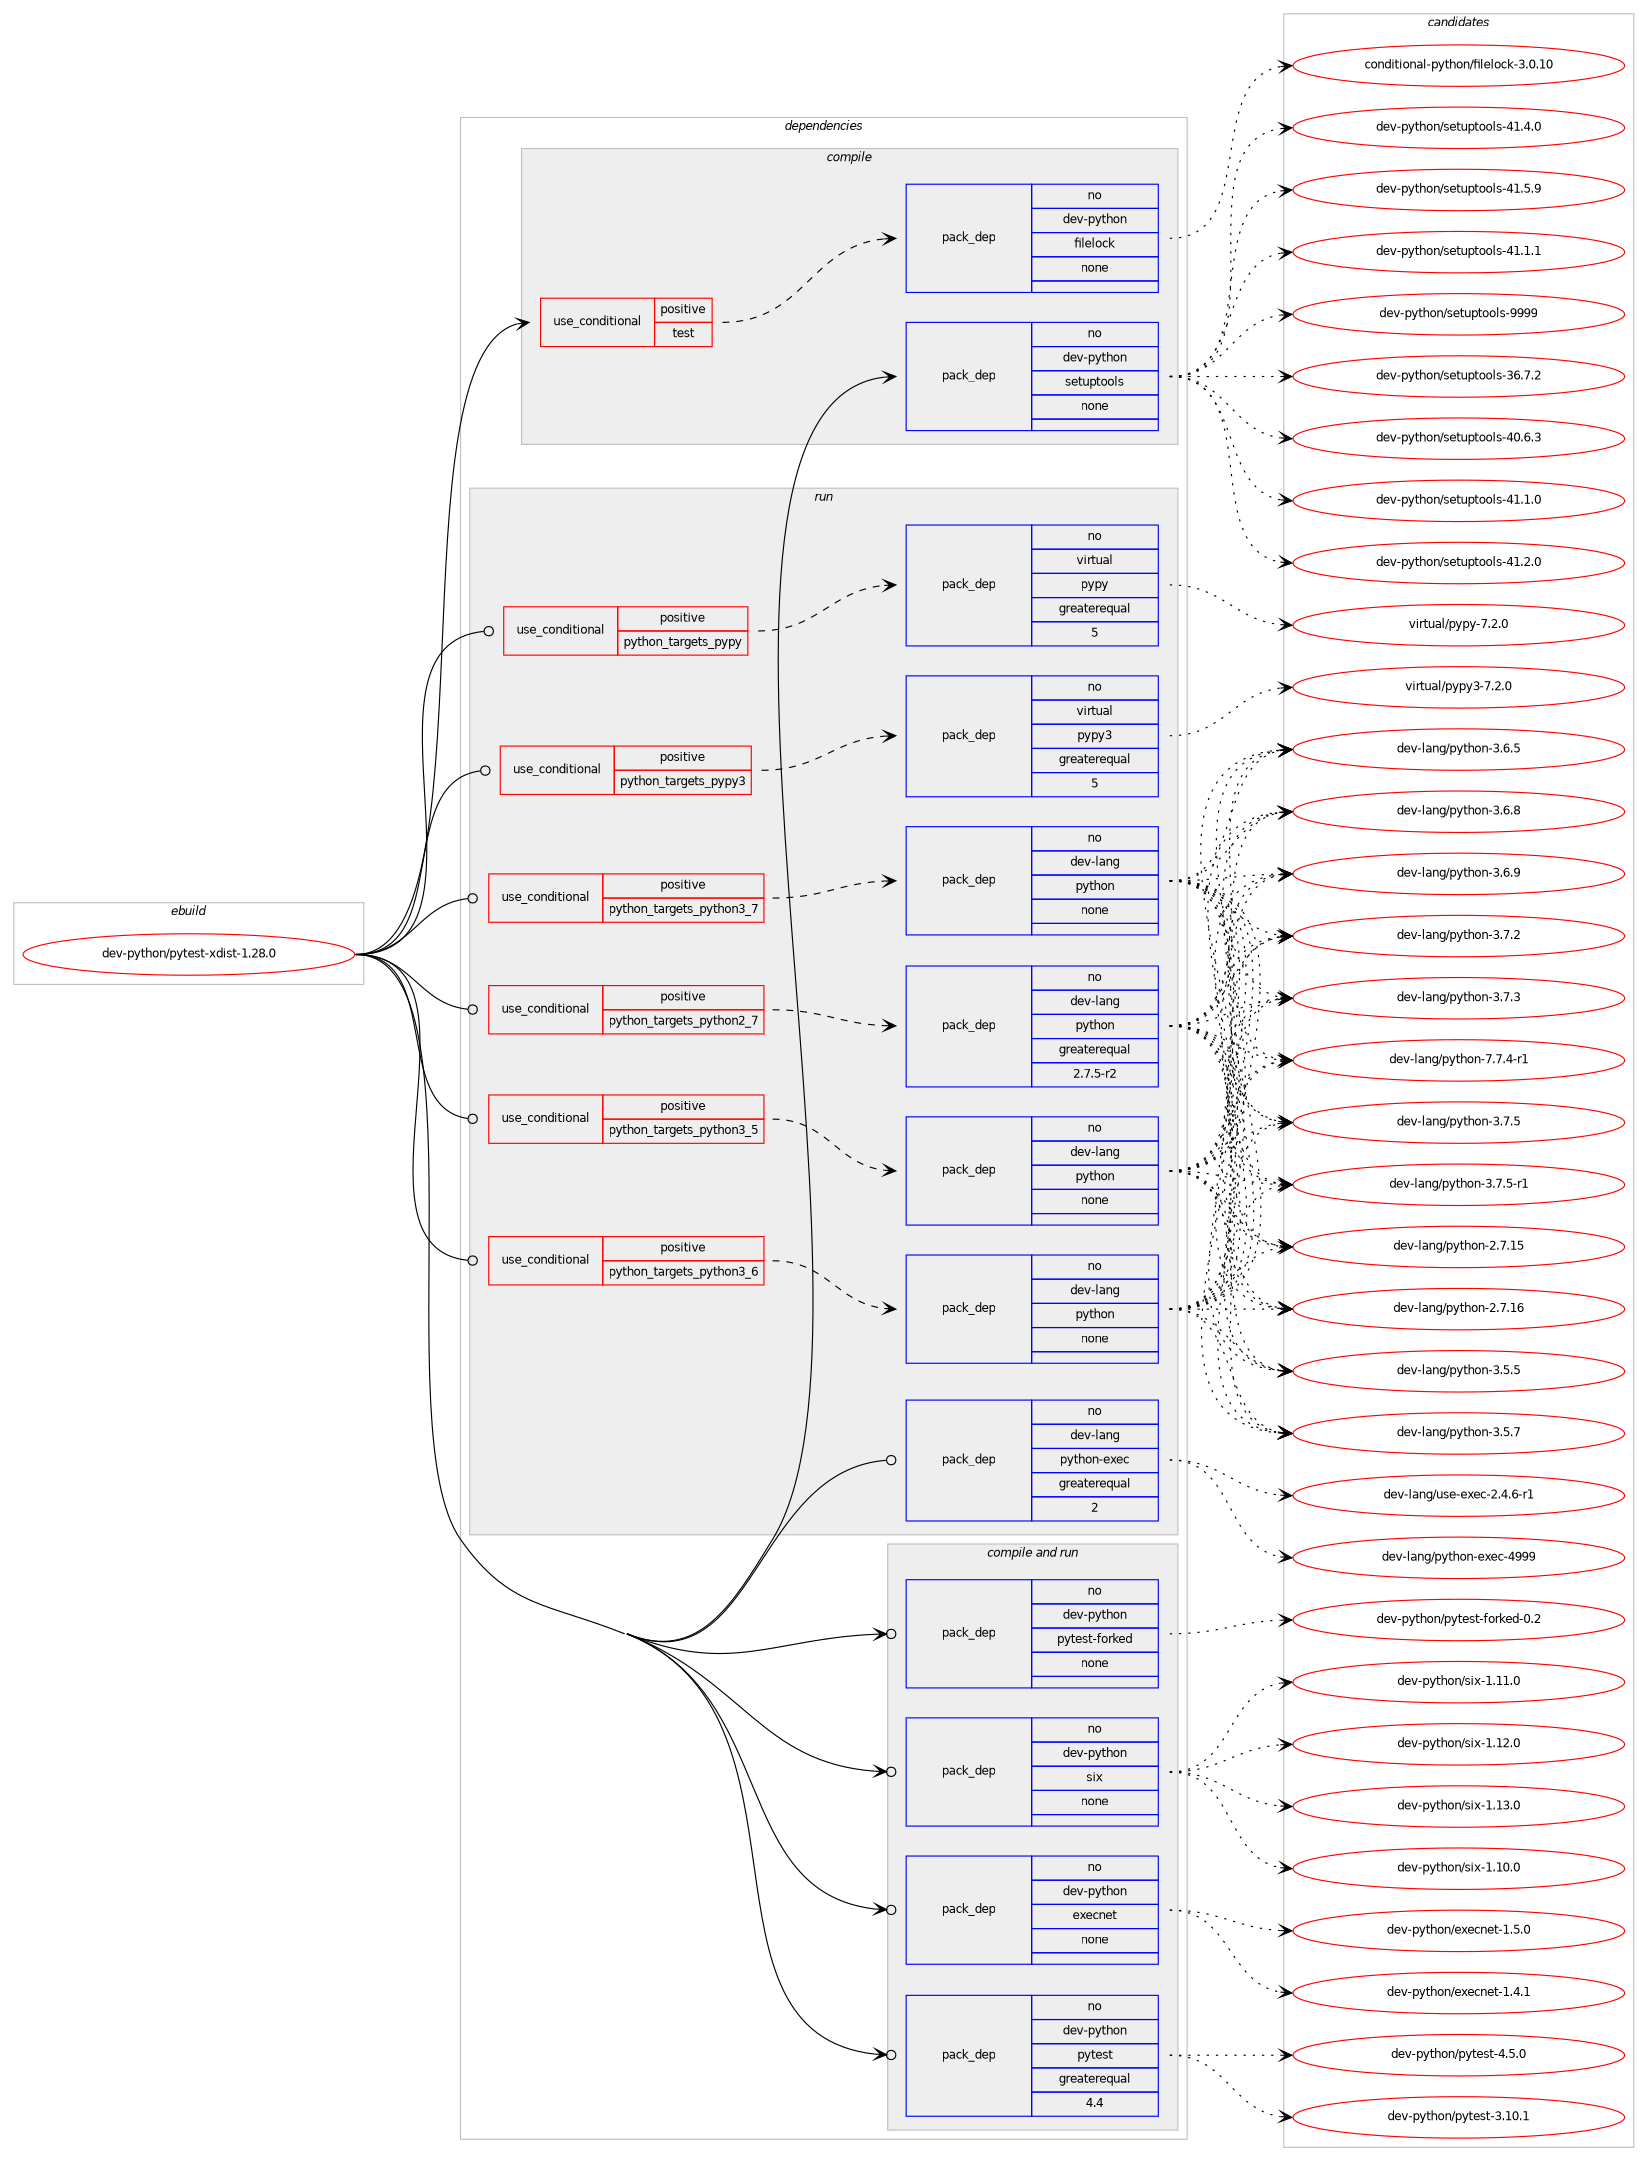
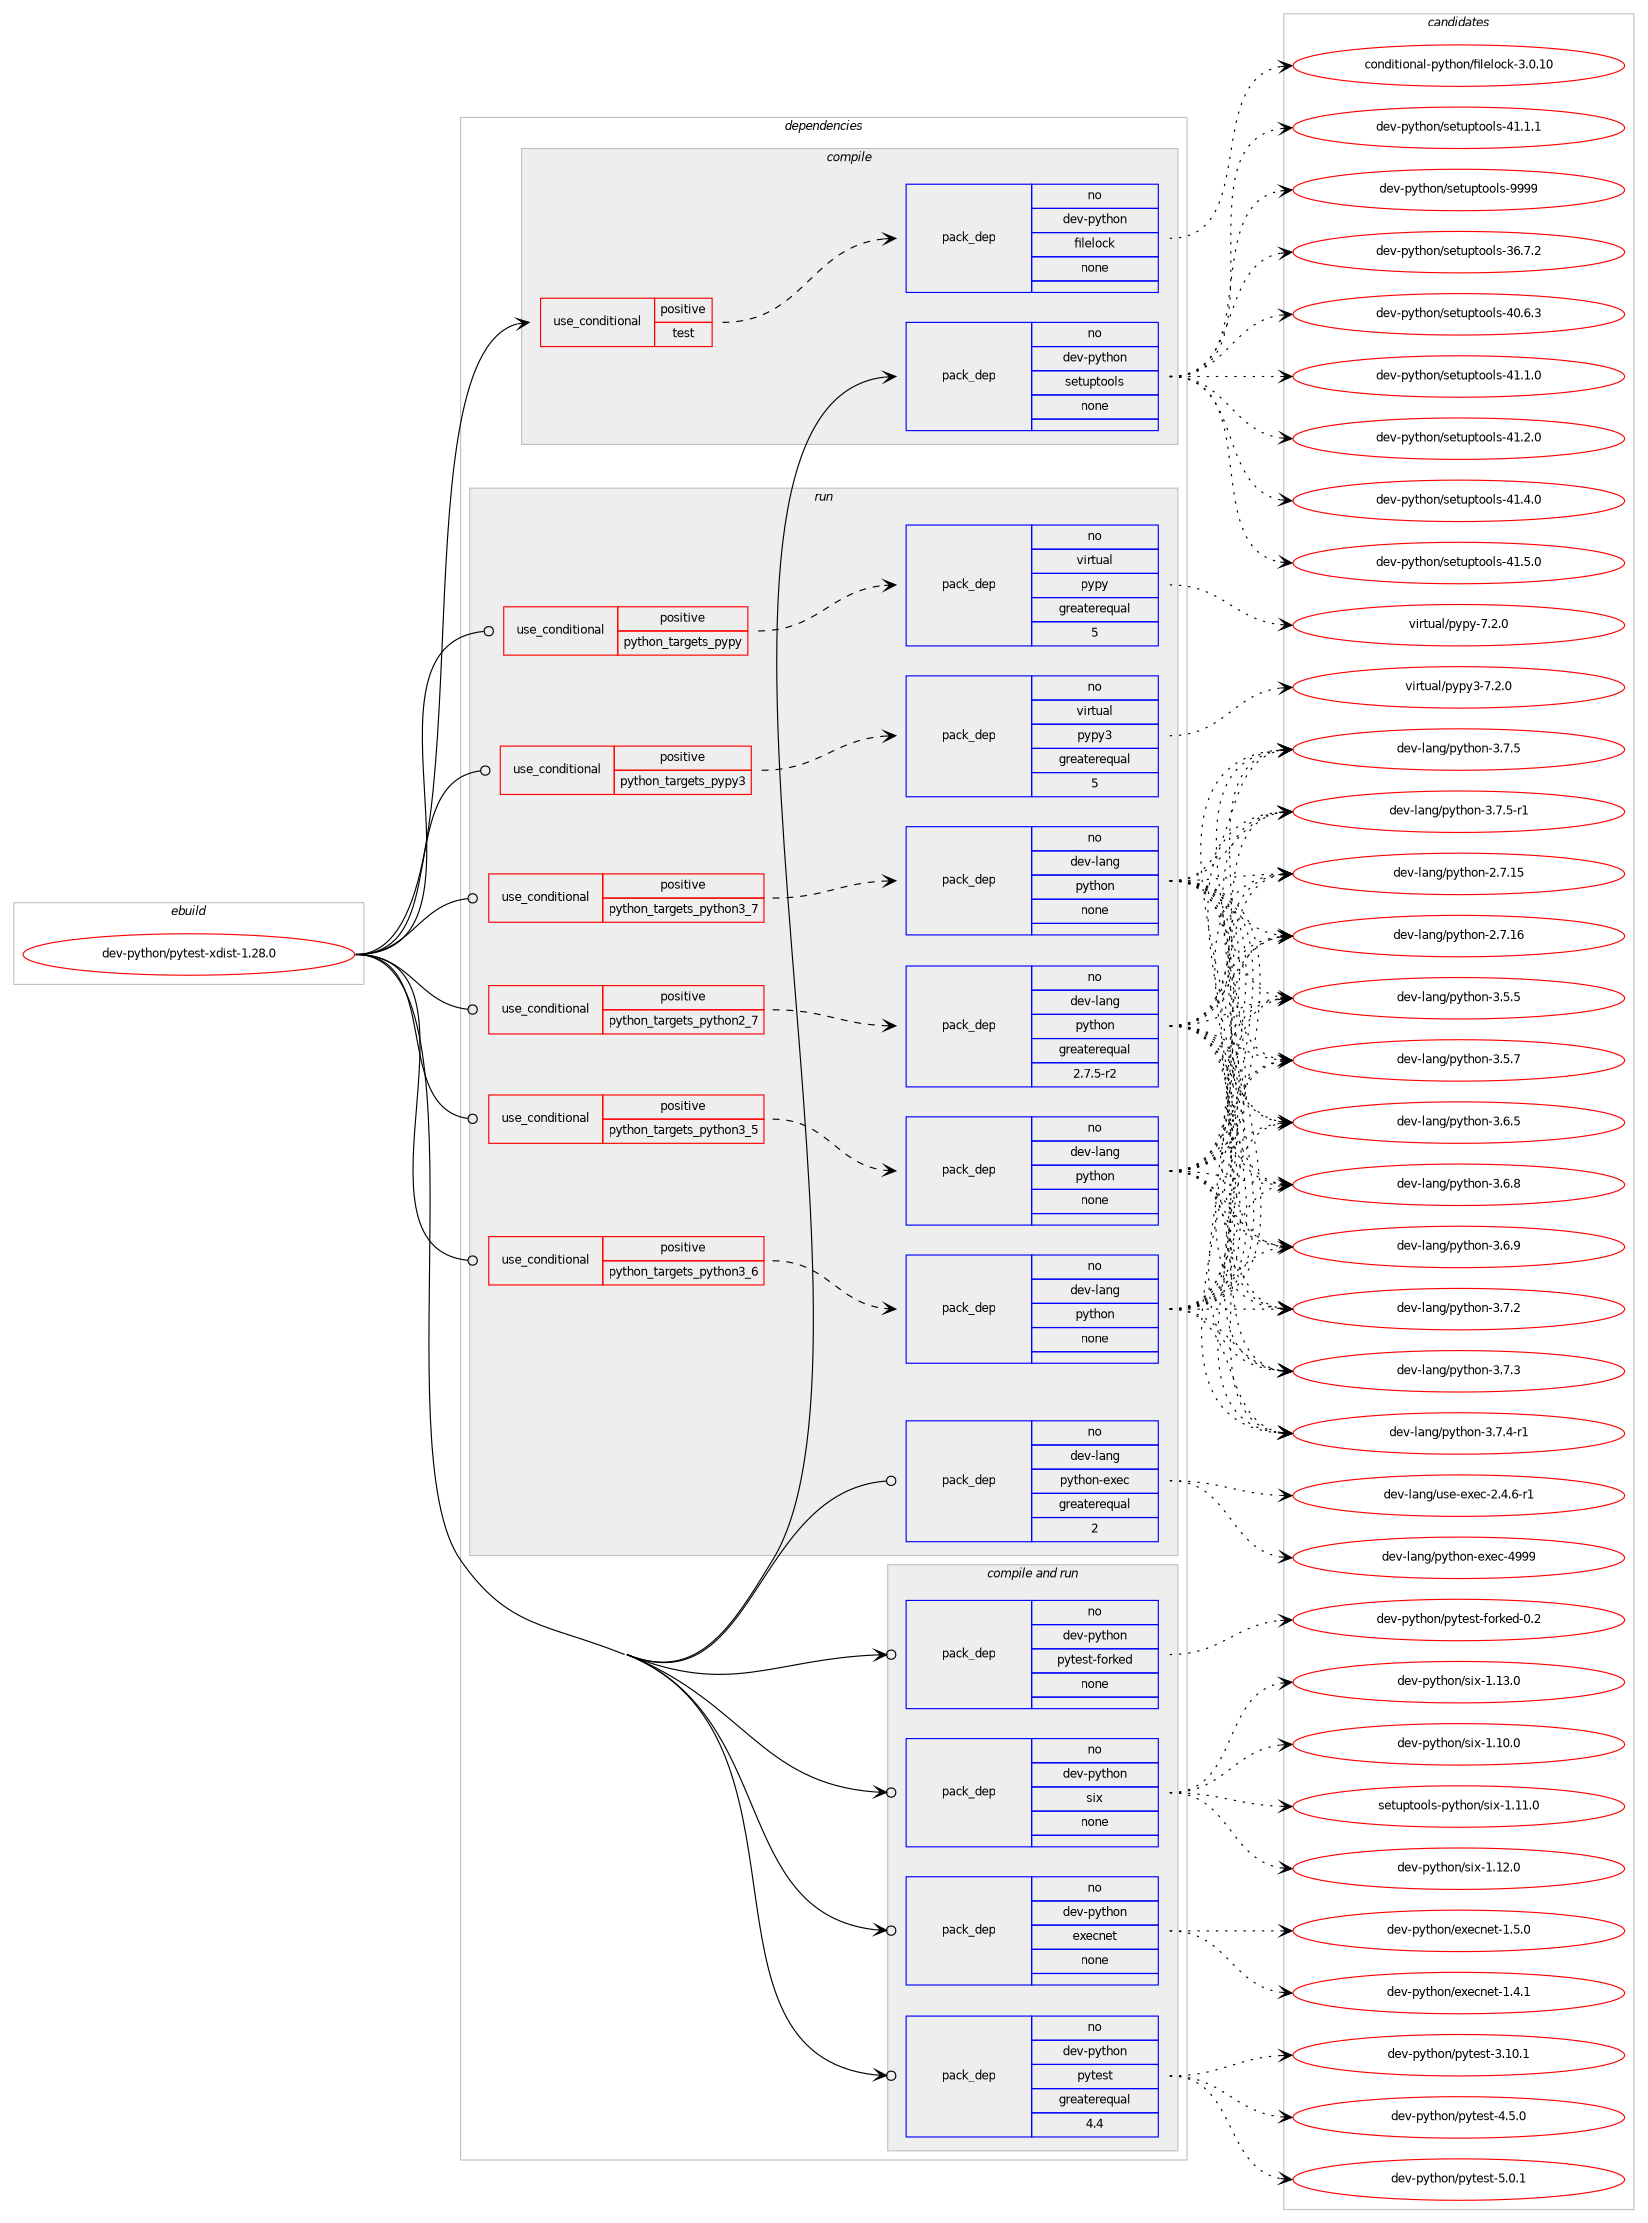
(1459, 190) -> (1459, 563)
(1459, 1060) -> (1459, 1433)
(1459, 1682) -> (1459, 1807)
none -> (1459, 2180)
